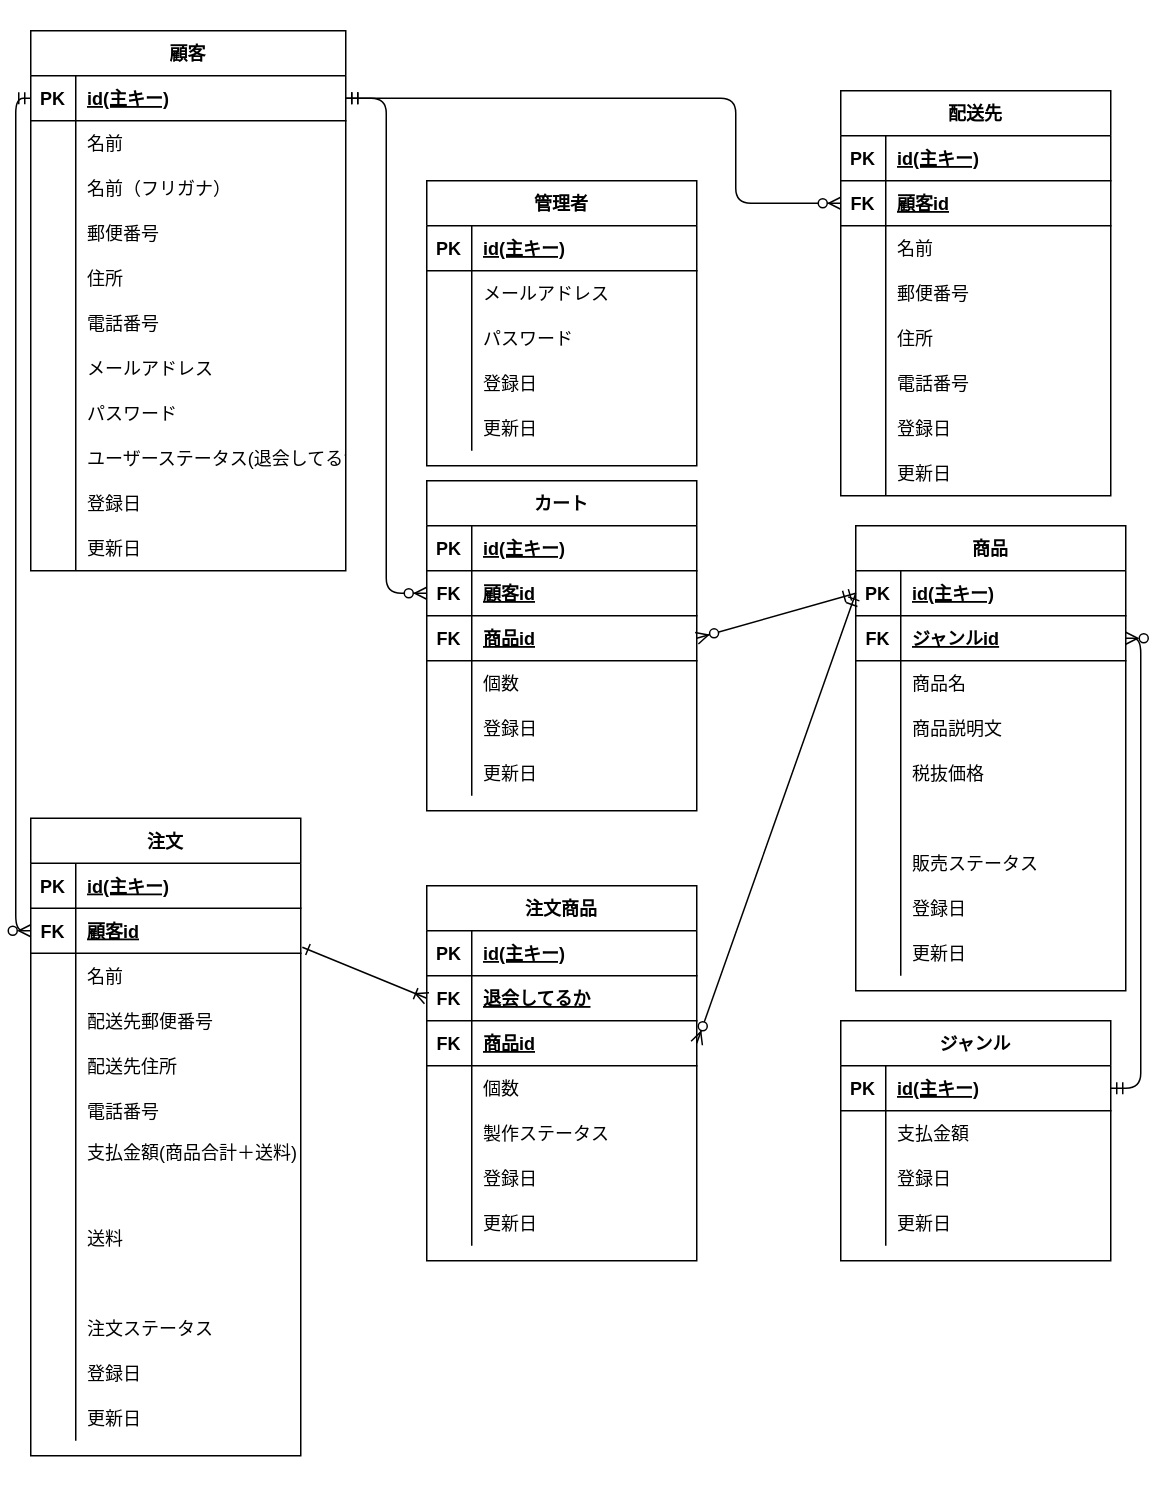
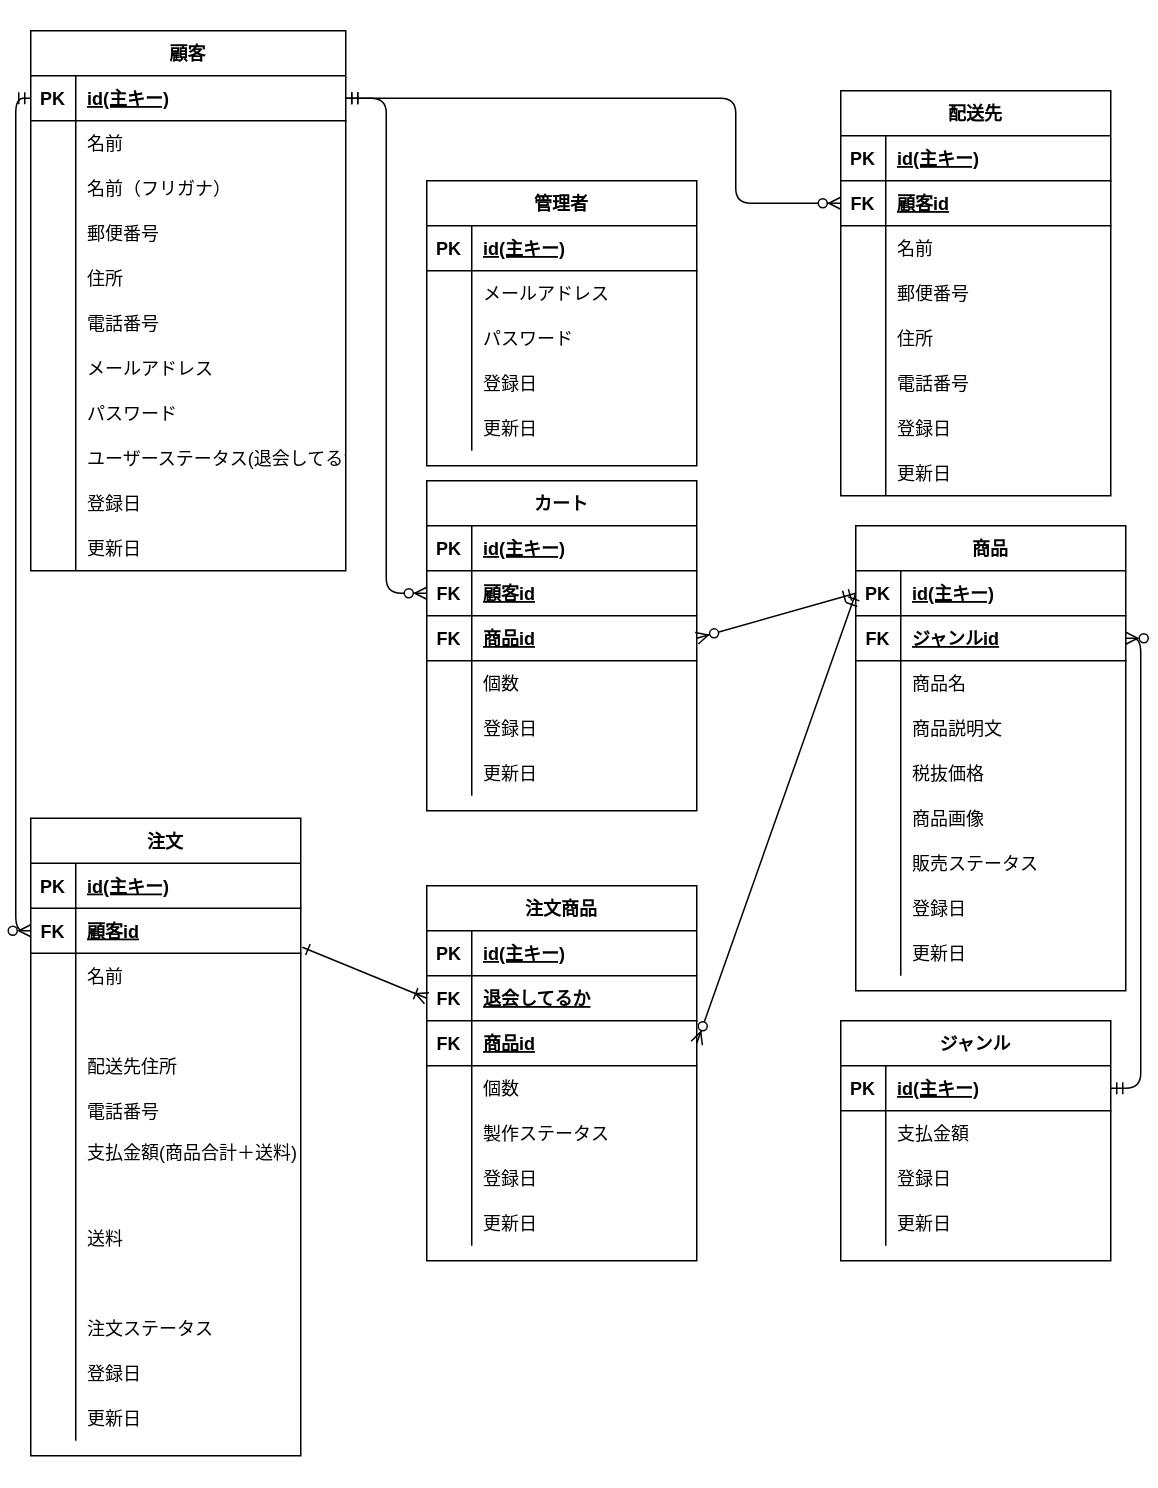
none -> (1013, 818)
(188, 1021) -> none
